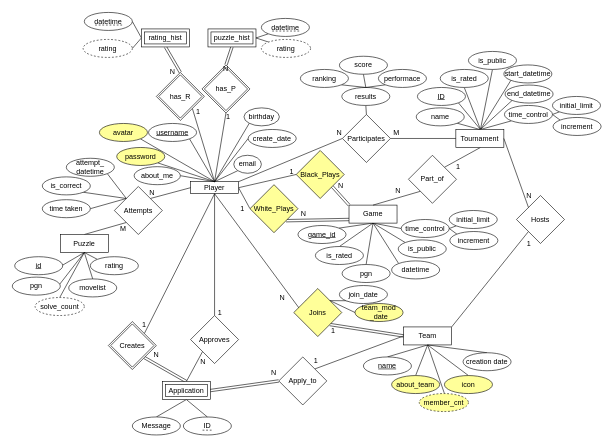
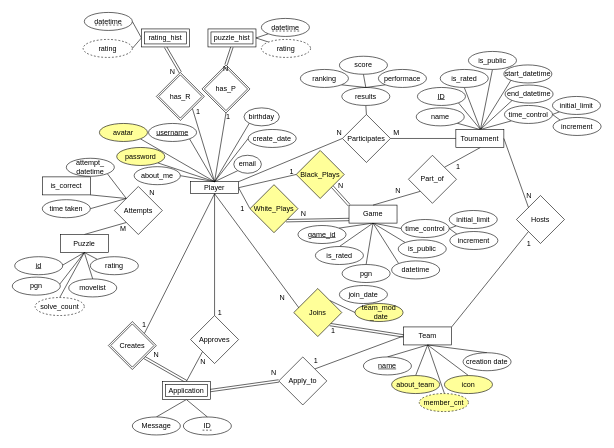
(66, 186) -> (66, 186)
(170, 193) -> none
(339, 300) -> none
